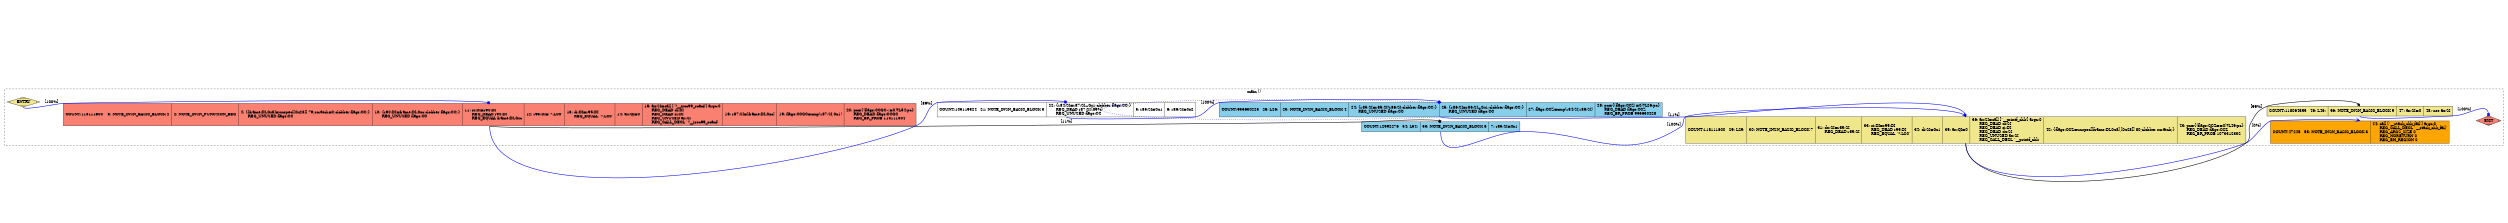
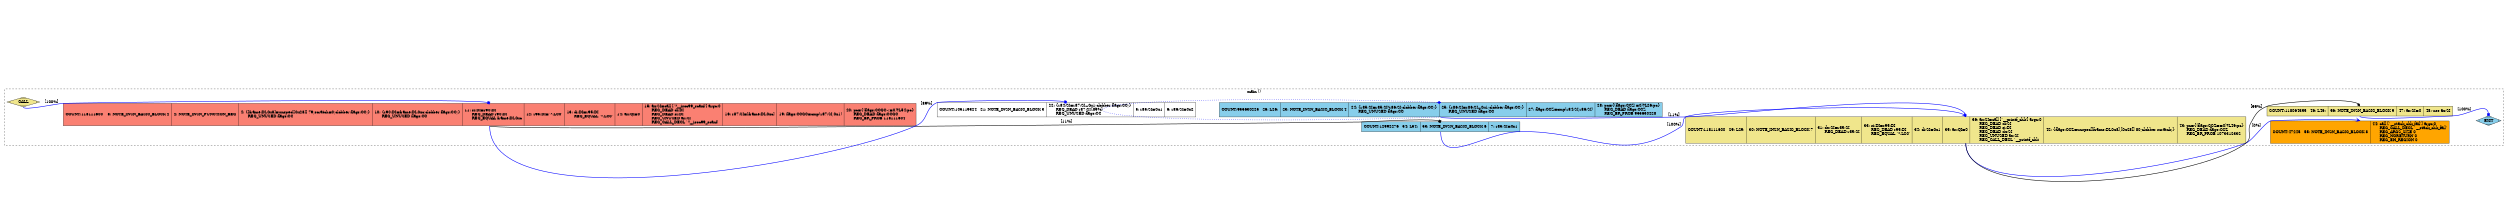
(1240, 101) -> none
(23, 102) -> (23, 102)
(2489, 121) -> (2489, 121)
